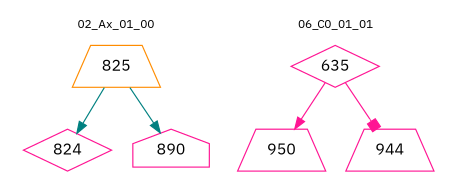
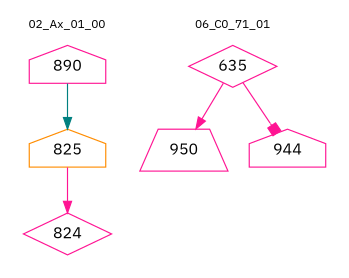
(336, 25) -> (233, 25)
(116, 66) -> (68, 150)
(94, 105) -> (68, 184)
(142, 105) -> (68, 100)
(390, 150) -> (287, 150)
